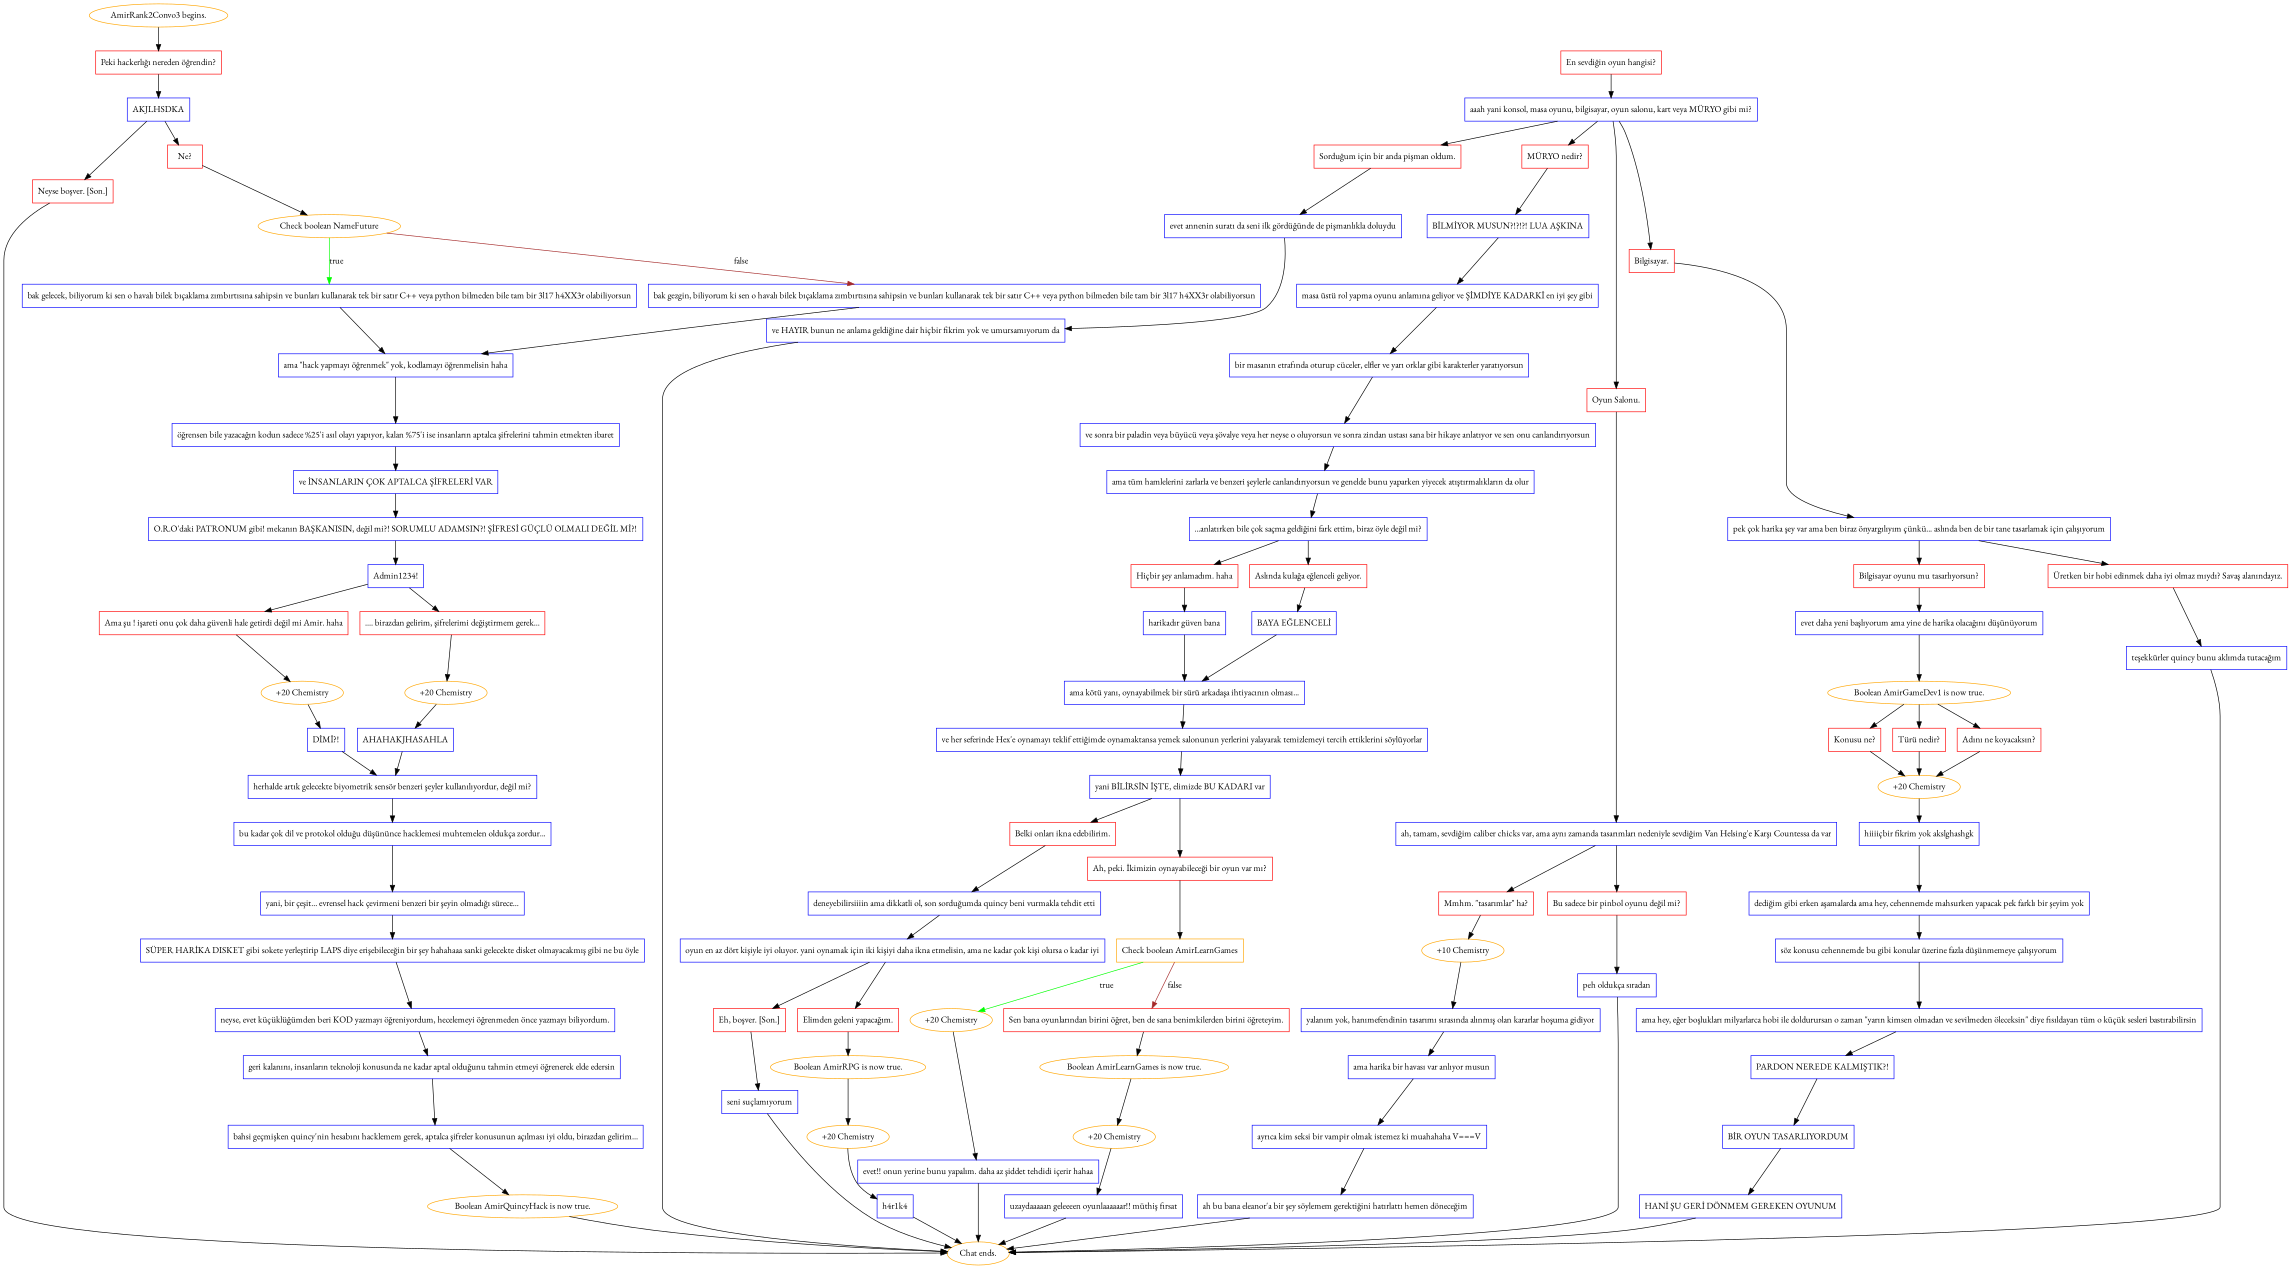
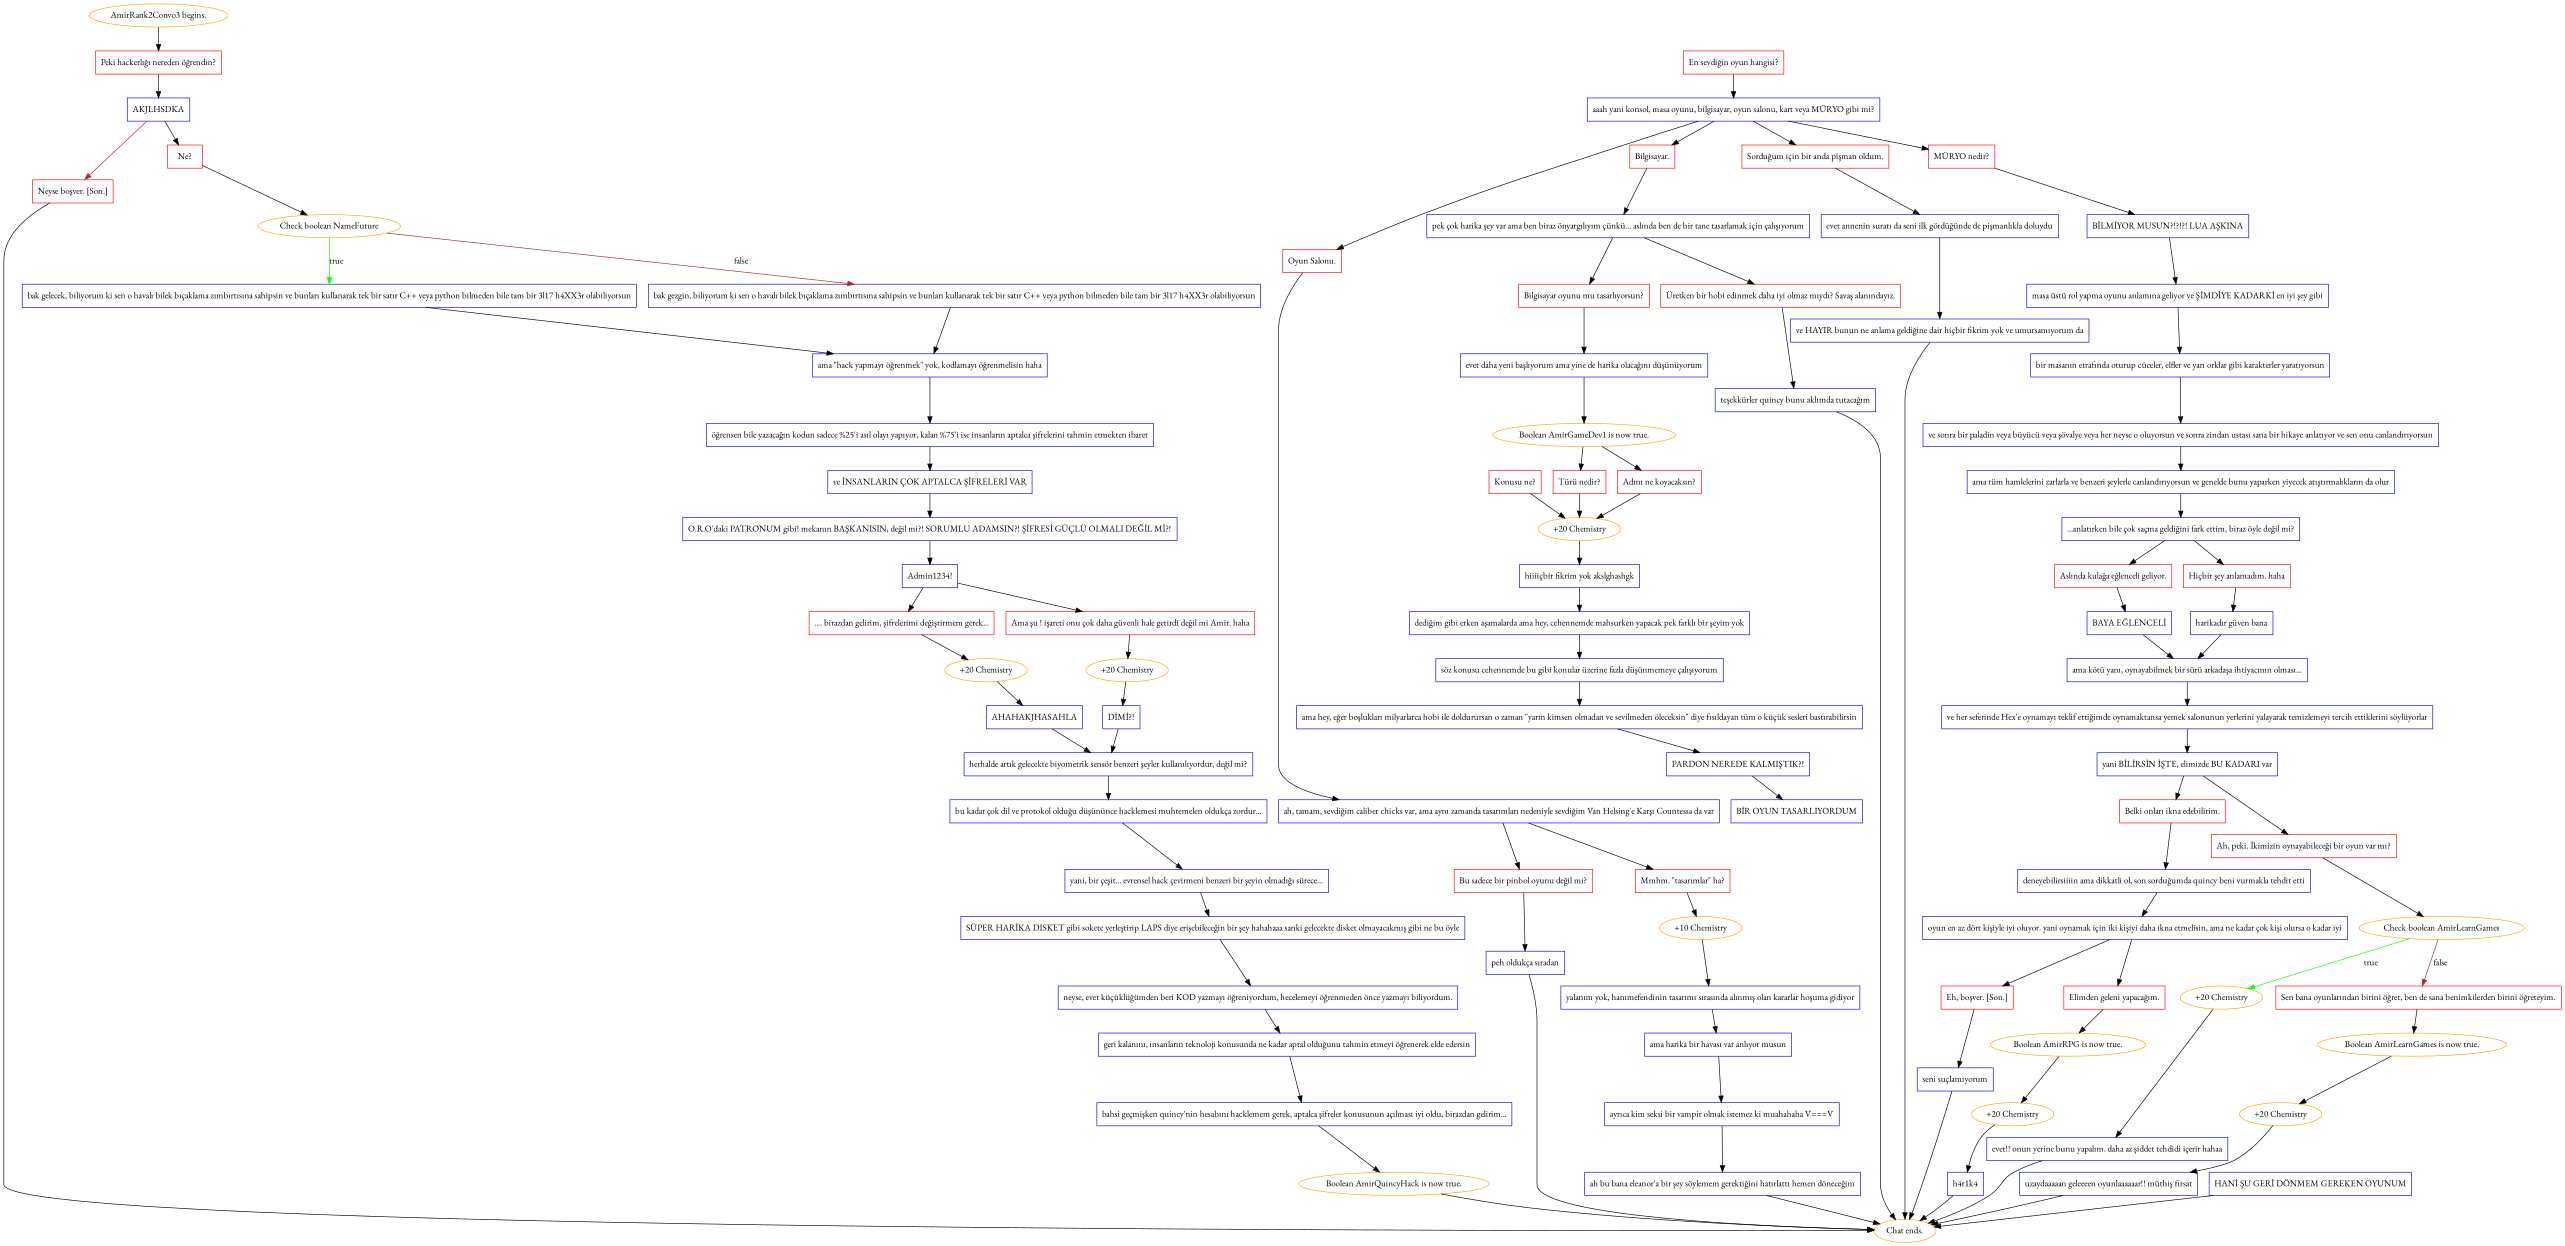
(118, 148) -> (118, 148)
(1890, 714) -> none
(1180, 951) -> (2442, 928)
(1766, 1169) -> none
